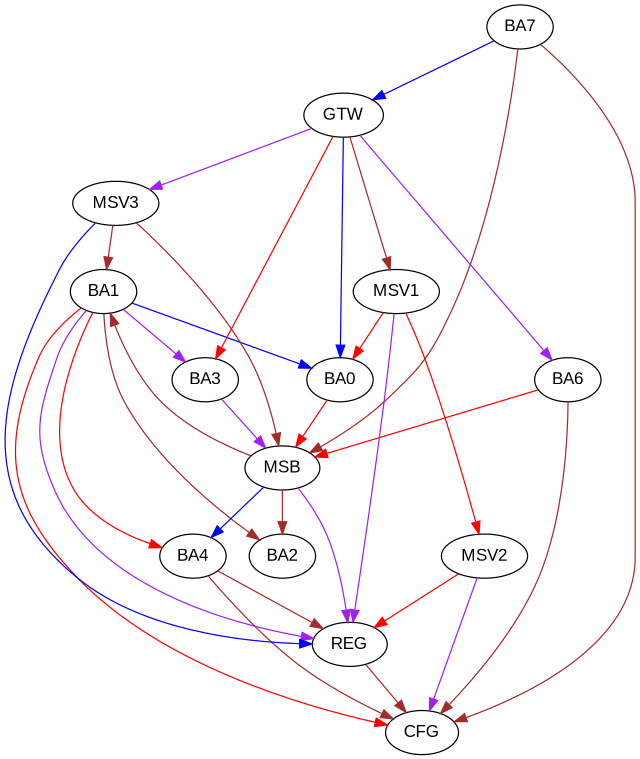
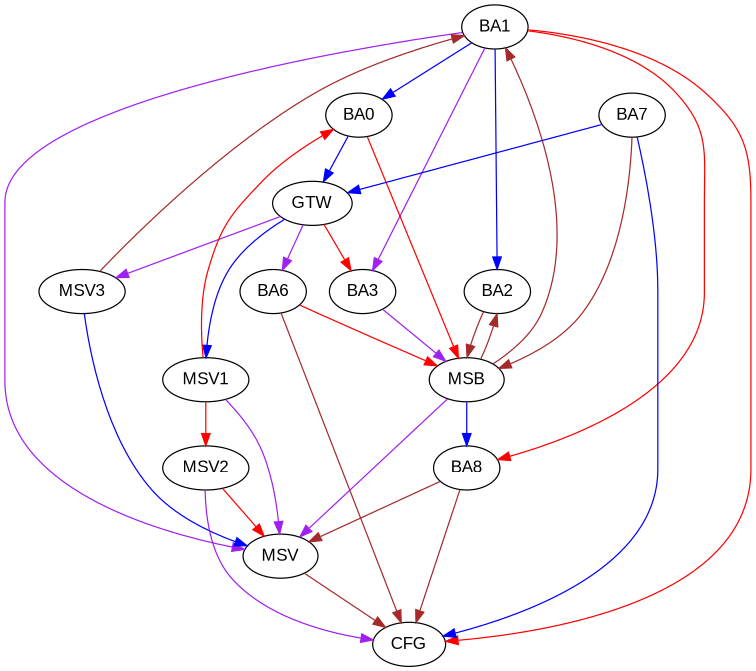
(368, 197) -> (228, 271)
(342, 241) -> (339, 154)
(223, 317) -> (476, 328)
(635, 409) -> (658, 442)
(150, 440) -> (496, 143)
(193, 556) -> (467, 468)
(350, 644) -> (281, 556)
